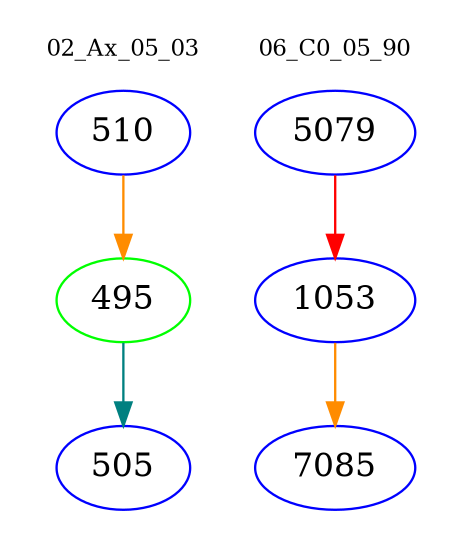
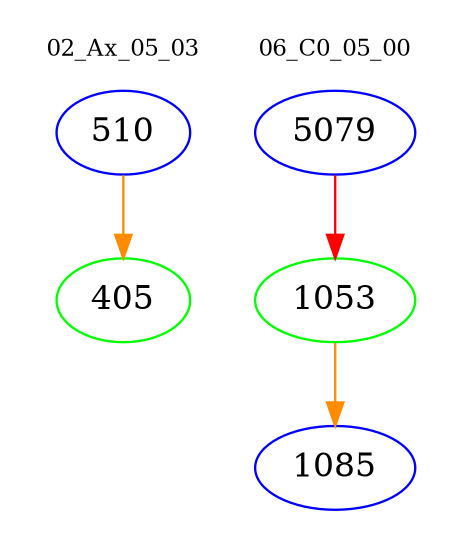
(335, 50) -> (335, 50)
(123, 300) -> (123, 300)
(335, 300) -> (335, 300)
(123, 468) -> none
(335, 468) -> (335, 468)
